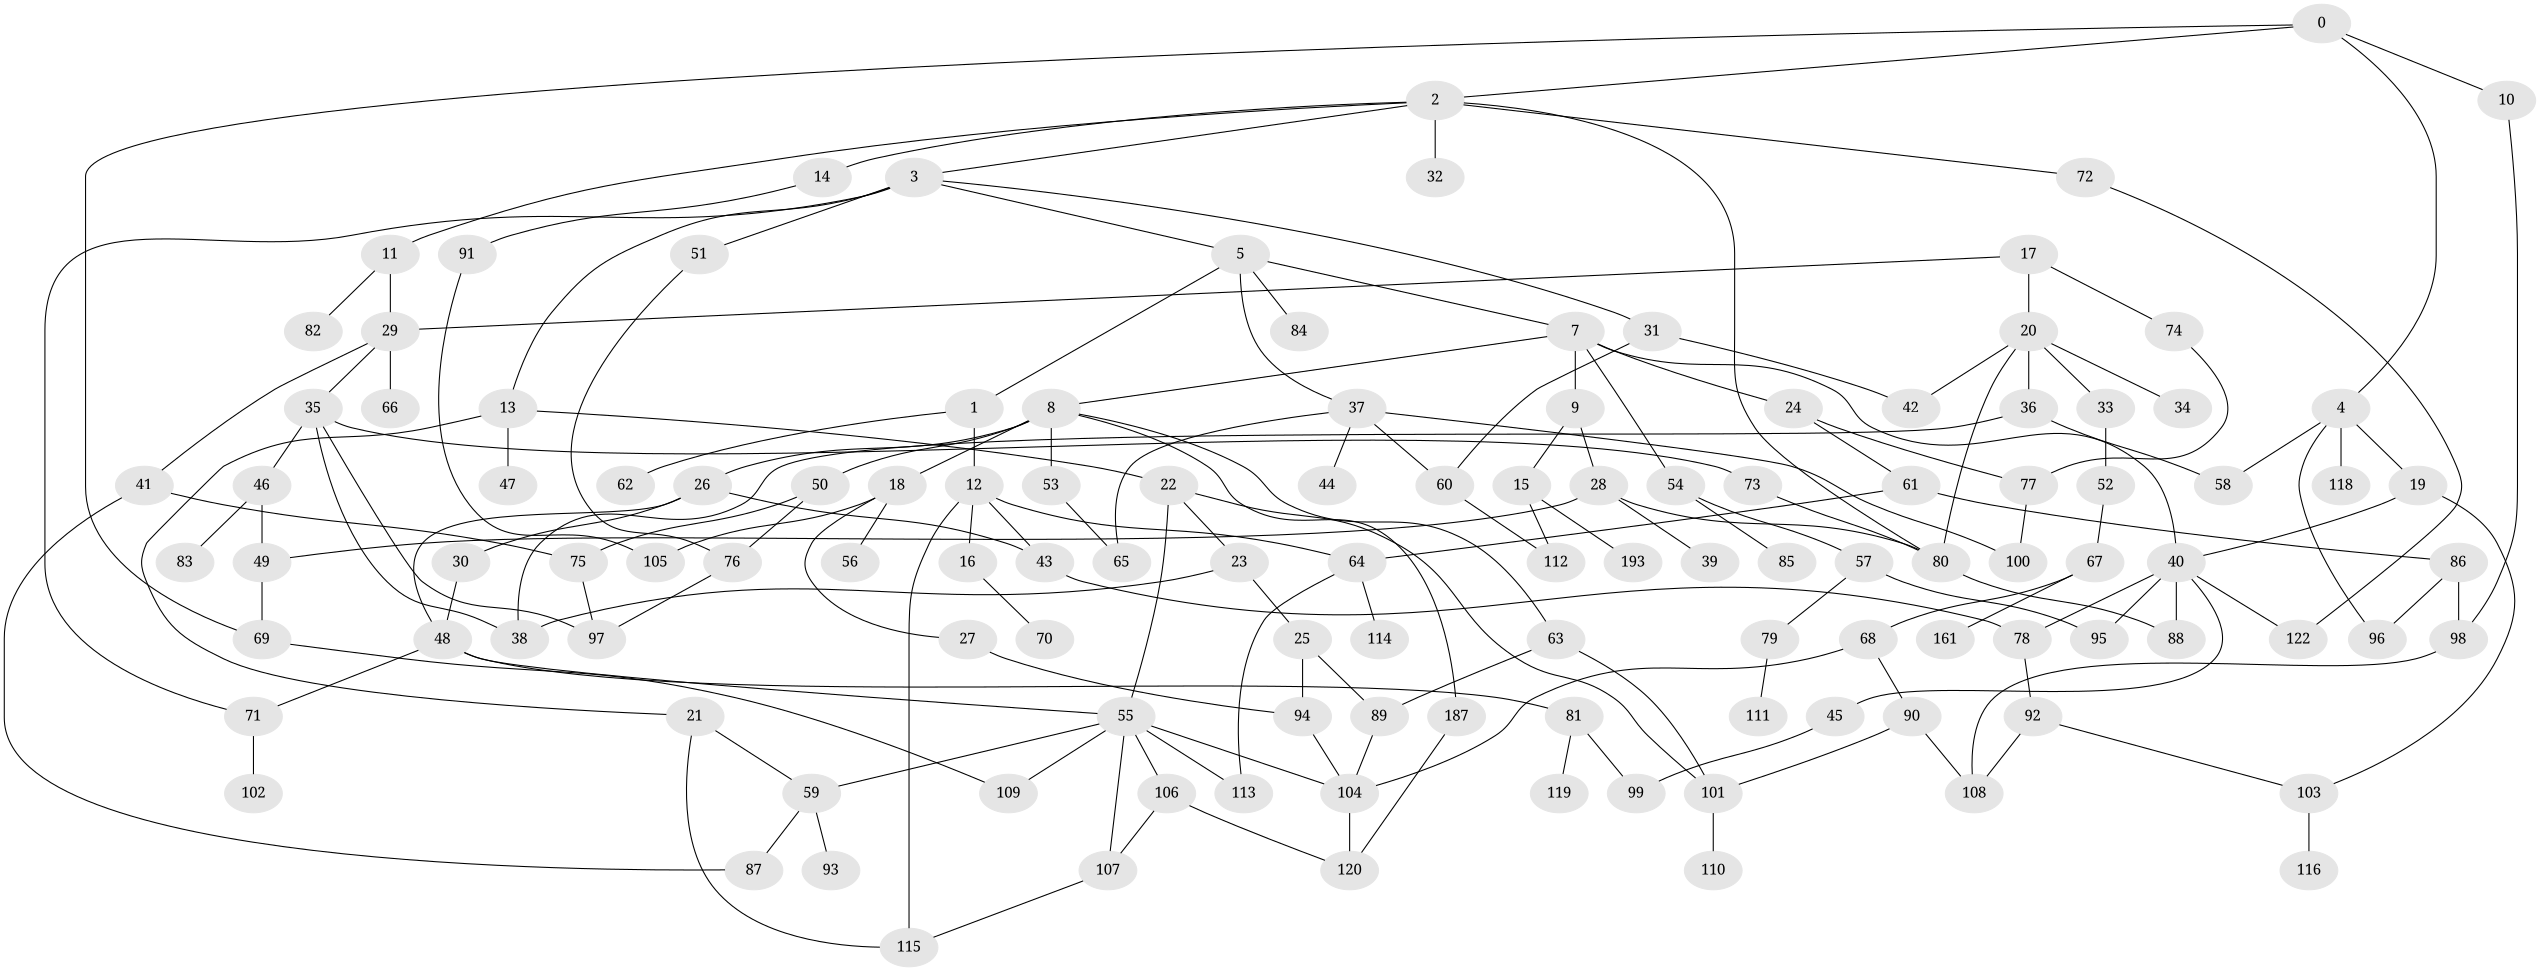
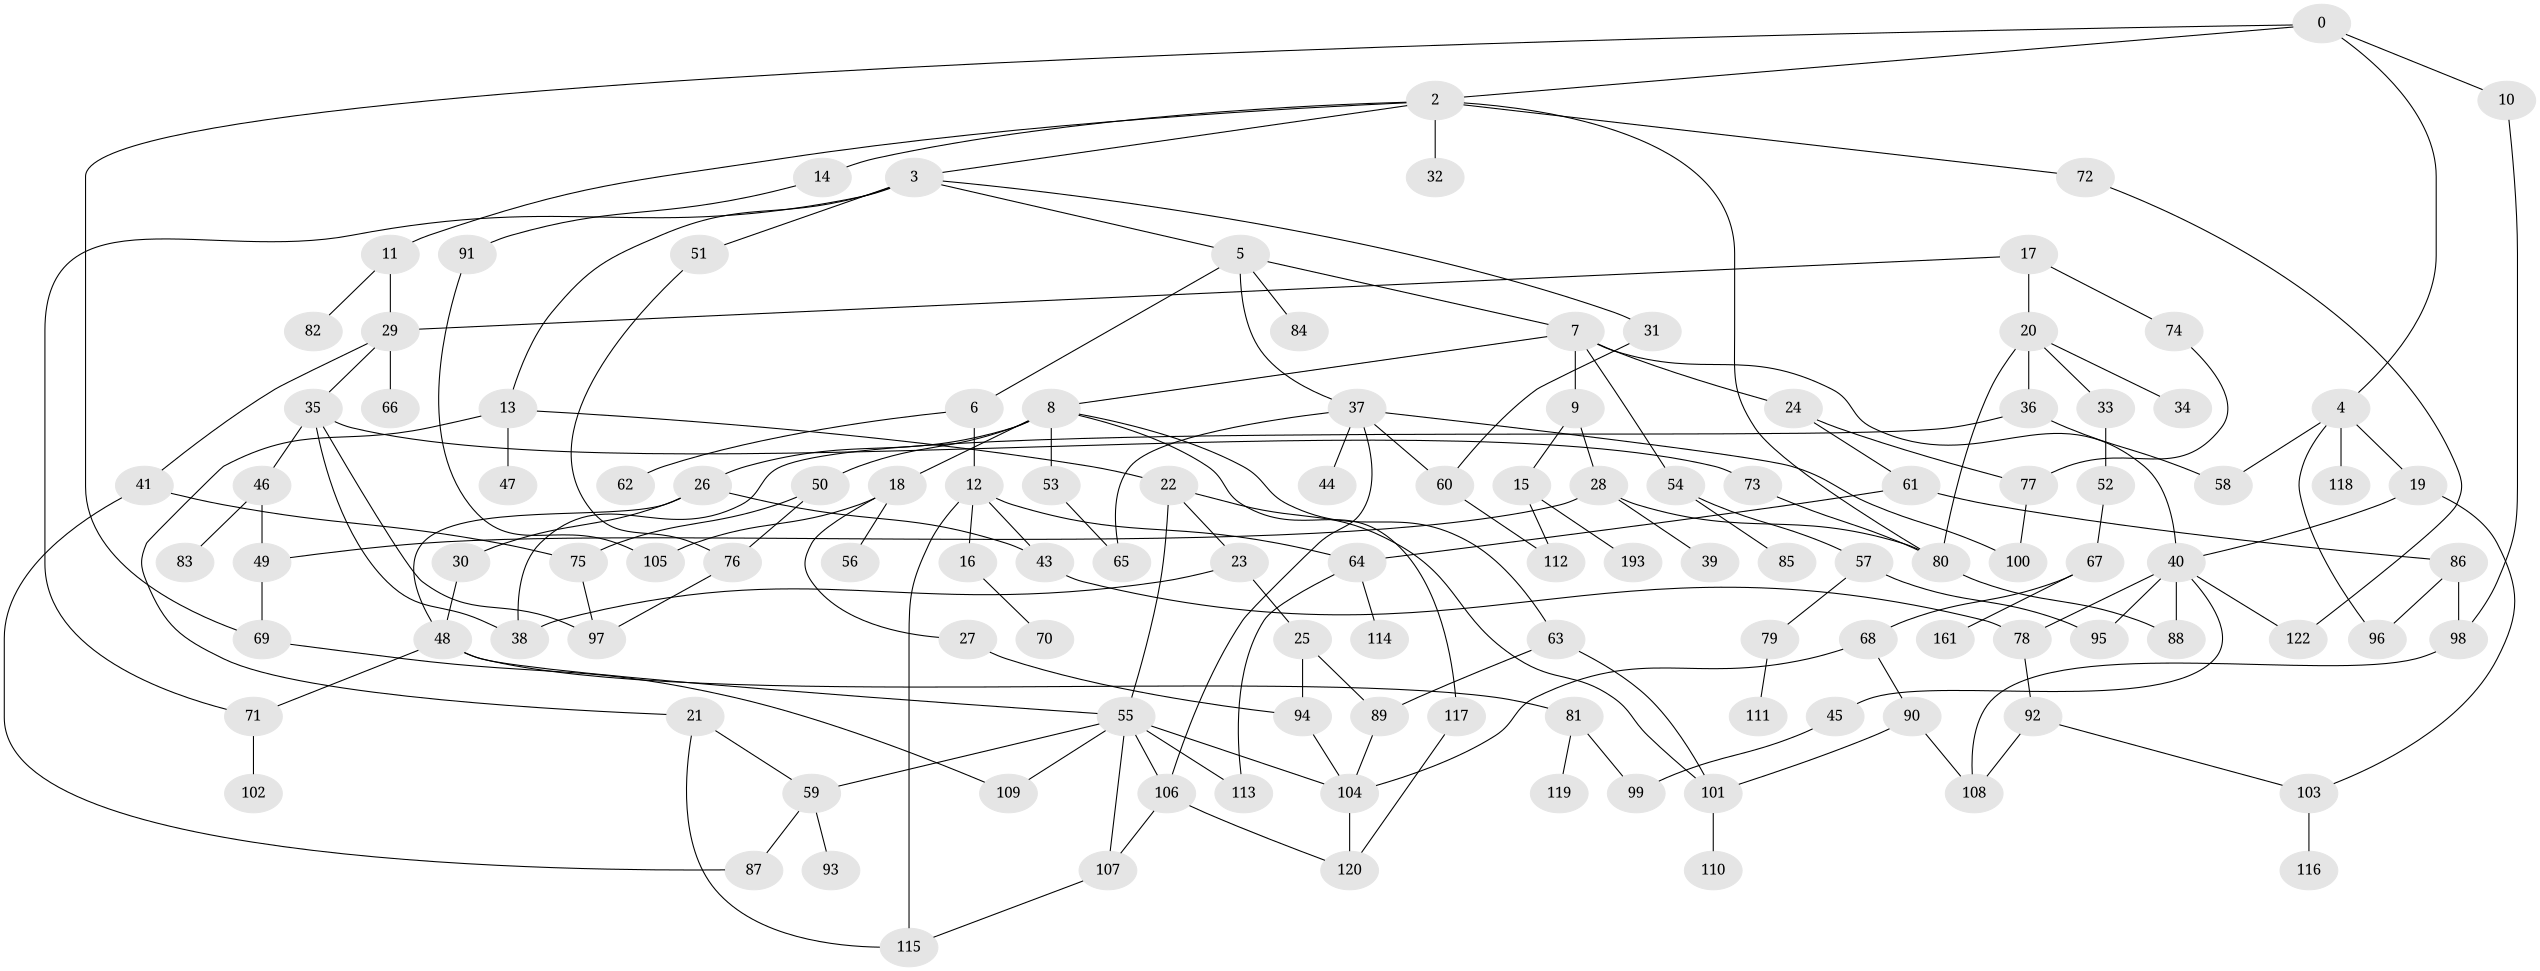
(974, 409) -> (974, 409)
(1911, 409) -> none
none -> (1277, 584)
(1457, 717) -> (1457, 717)
